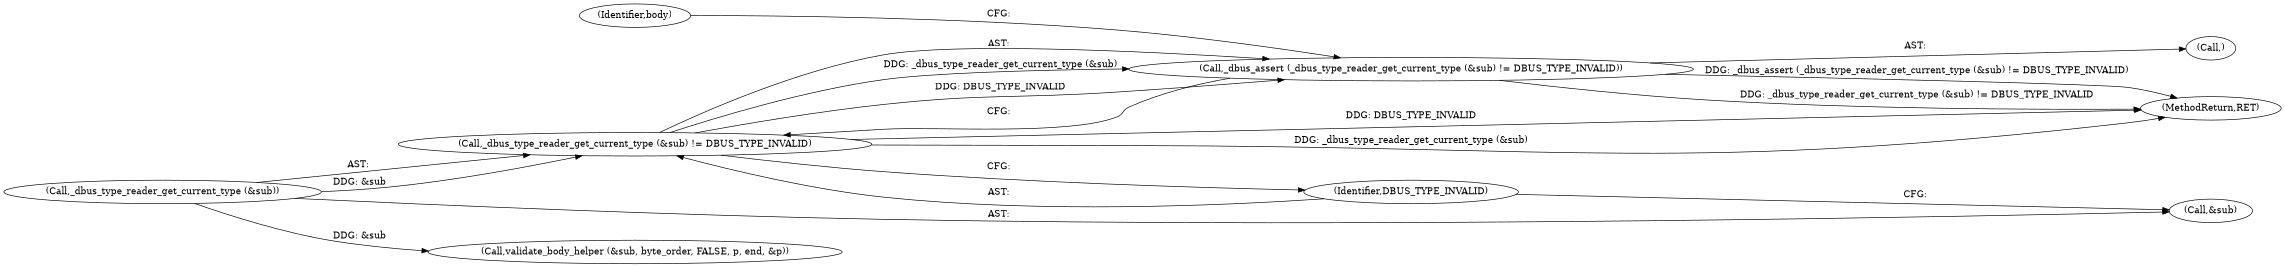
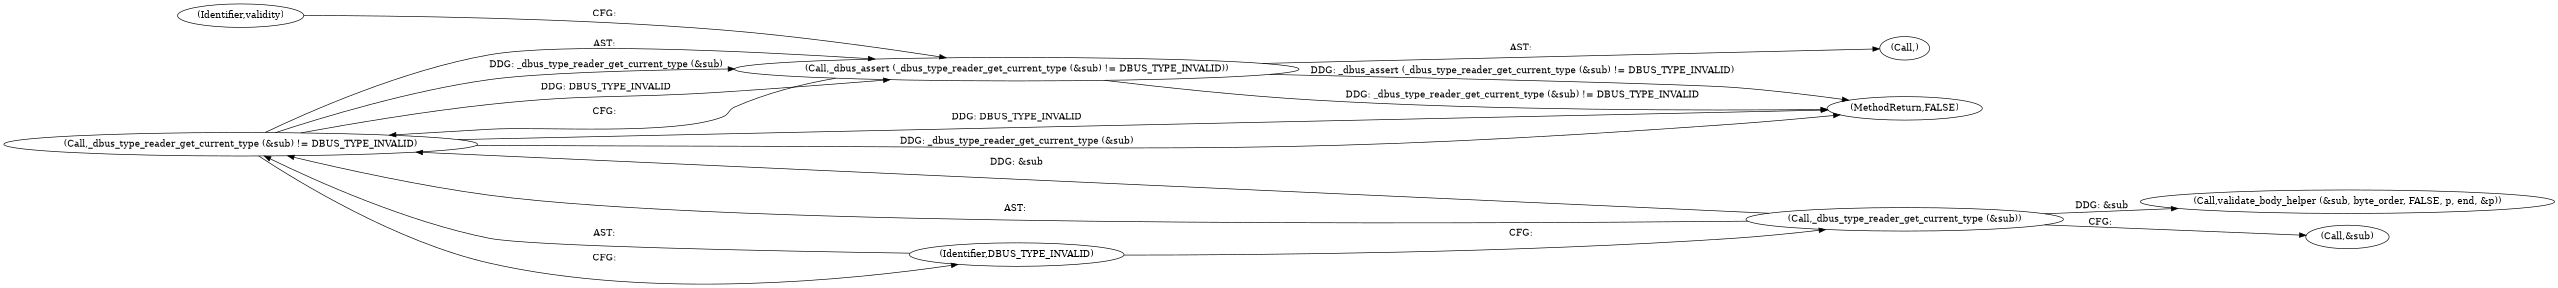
(635, 16) -> (241, 16)
(2211, 108) -> (1905, 108)
(1839, 202) -> (1472, 250)
(1000, 214) -> (2102, 222)
